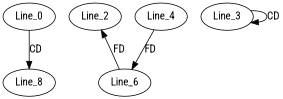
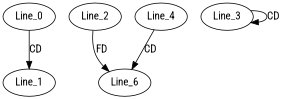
(151, 50) -> (151, 50)
(112, 53) -> (94, 50)
(29, 83) -> (29, 83)
